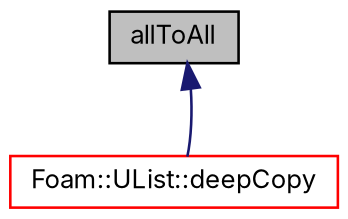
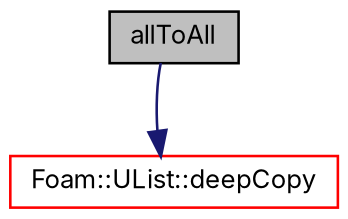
(191, 123) -> (157, 97)
